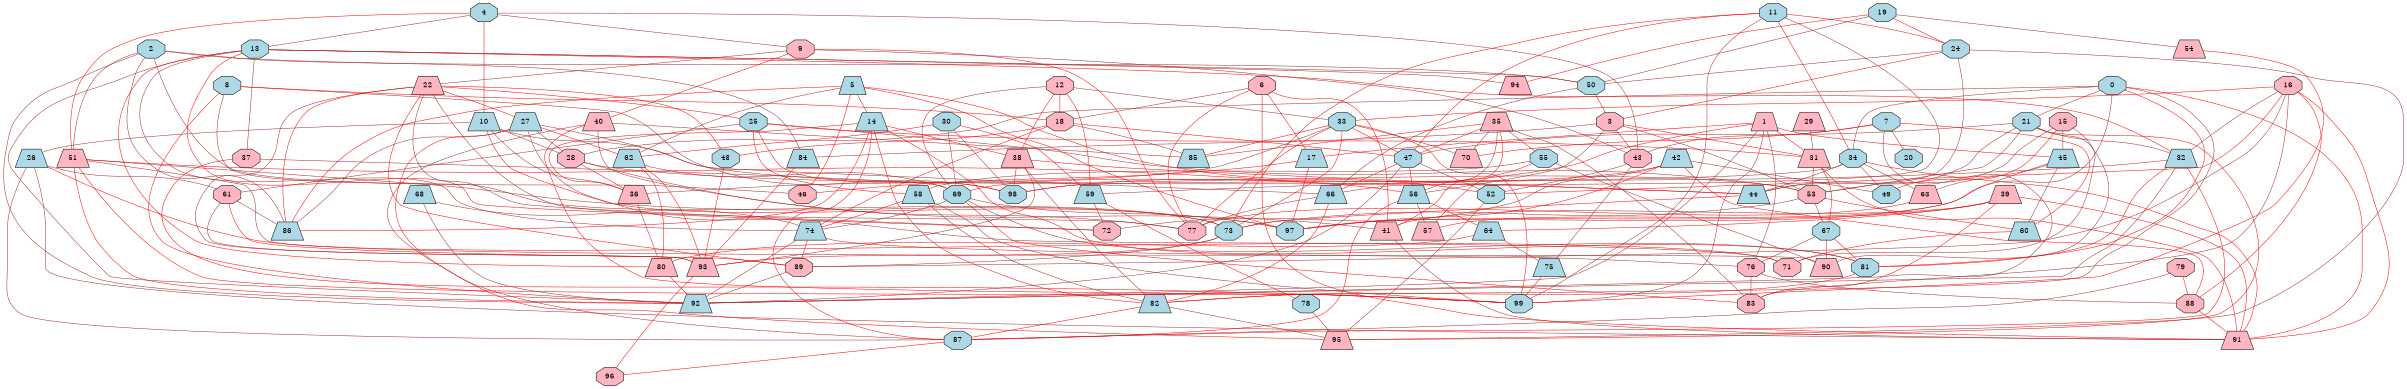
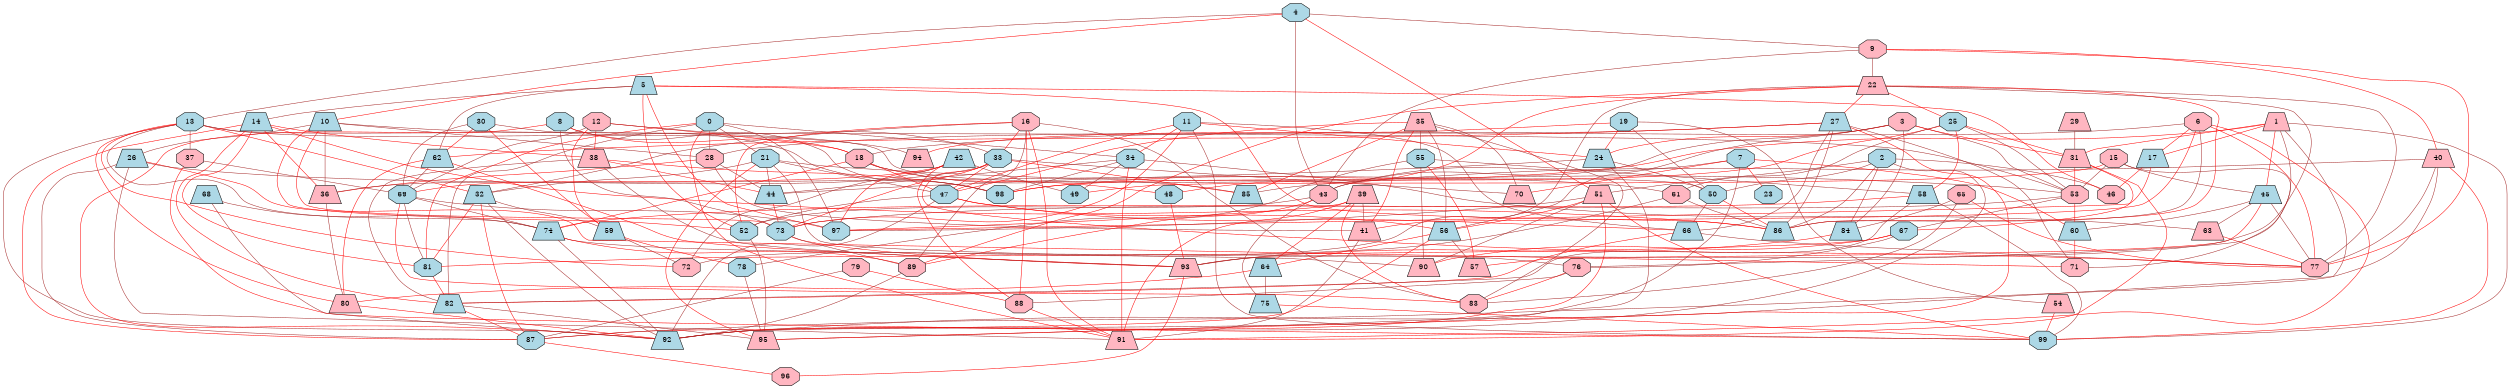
(1956, 49) -> (1599, 158)
(1601, 104) -> (1745, 213)
(1909, 158) -> (1768, 195)
(1444, 166) -> none
none -> (1962, 195)
none -> (464, 218)
none -> (2027, 221)
none -> (2290, 231)
none -> (952, 235)
(496, 254) -> (1090, 232)
